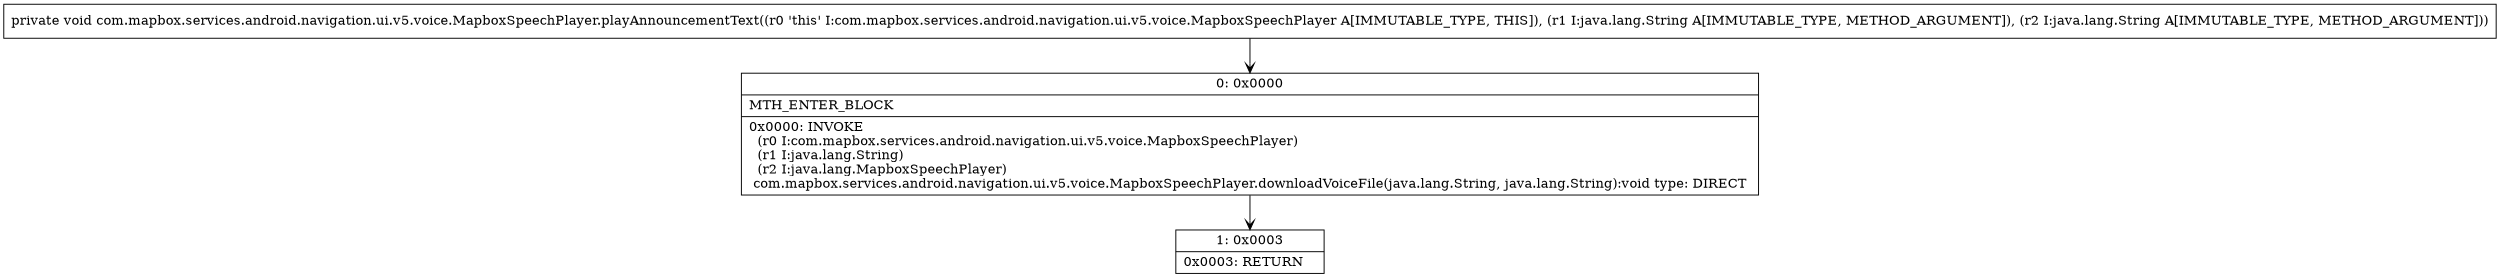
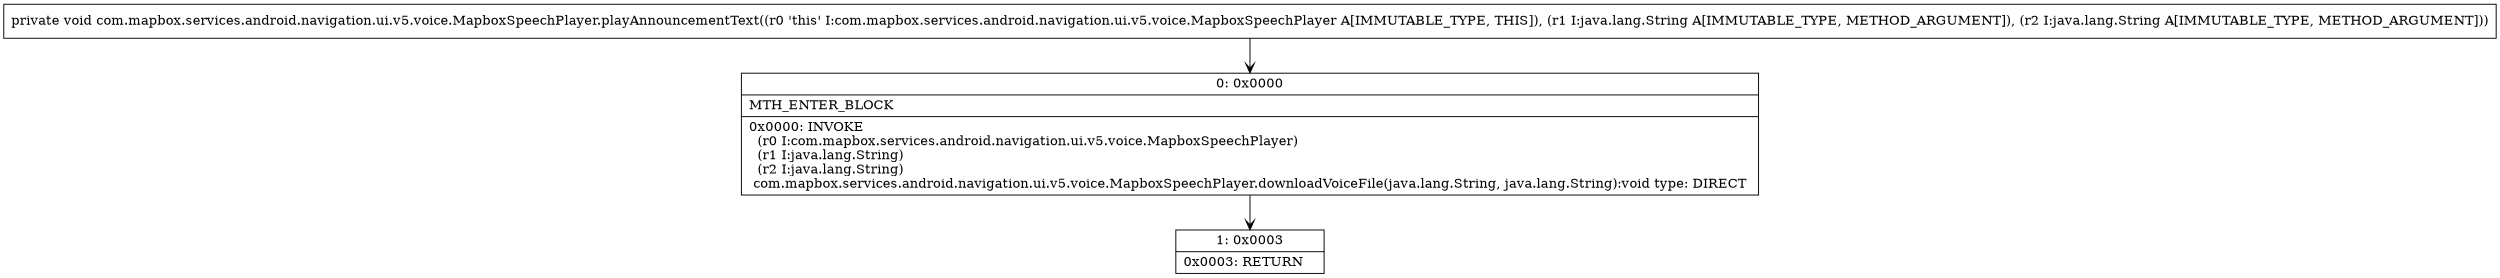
(878, 170) -> (826, 170)
